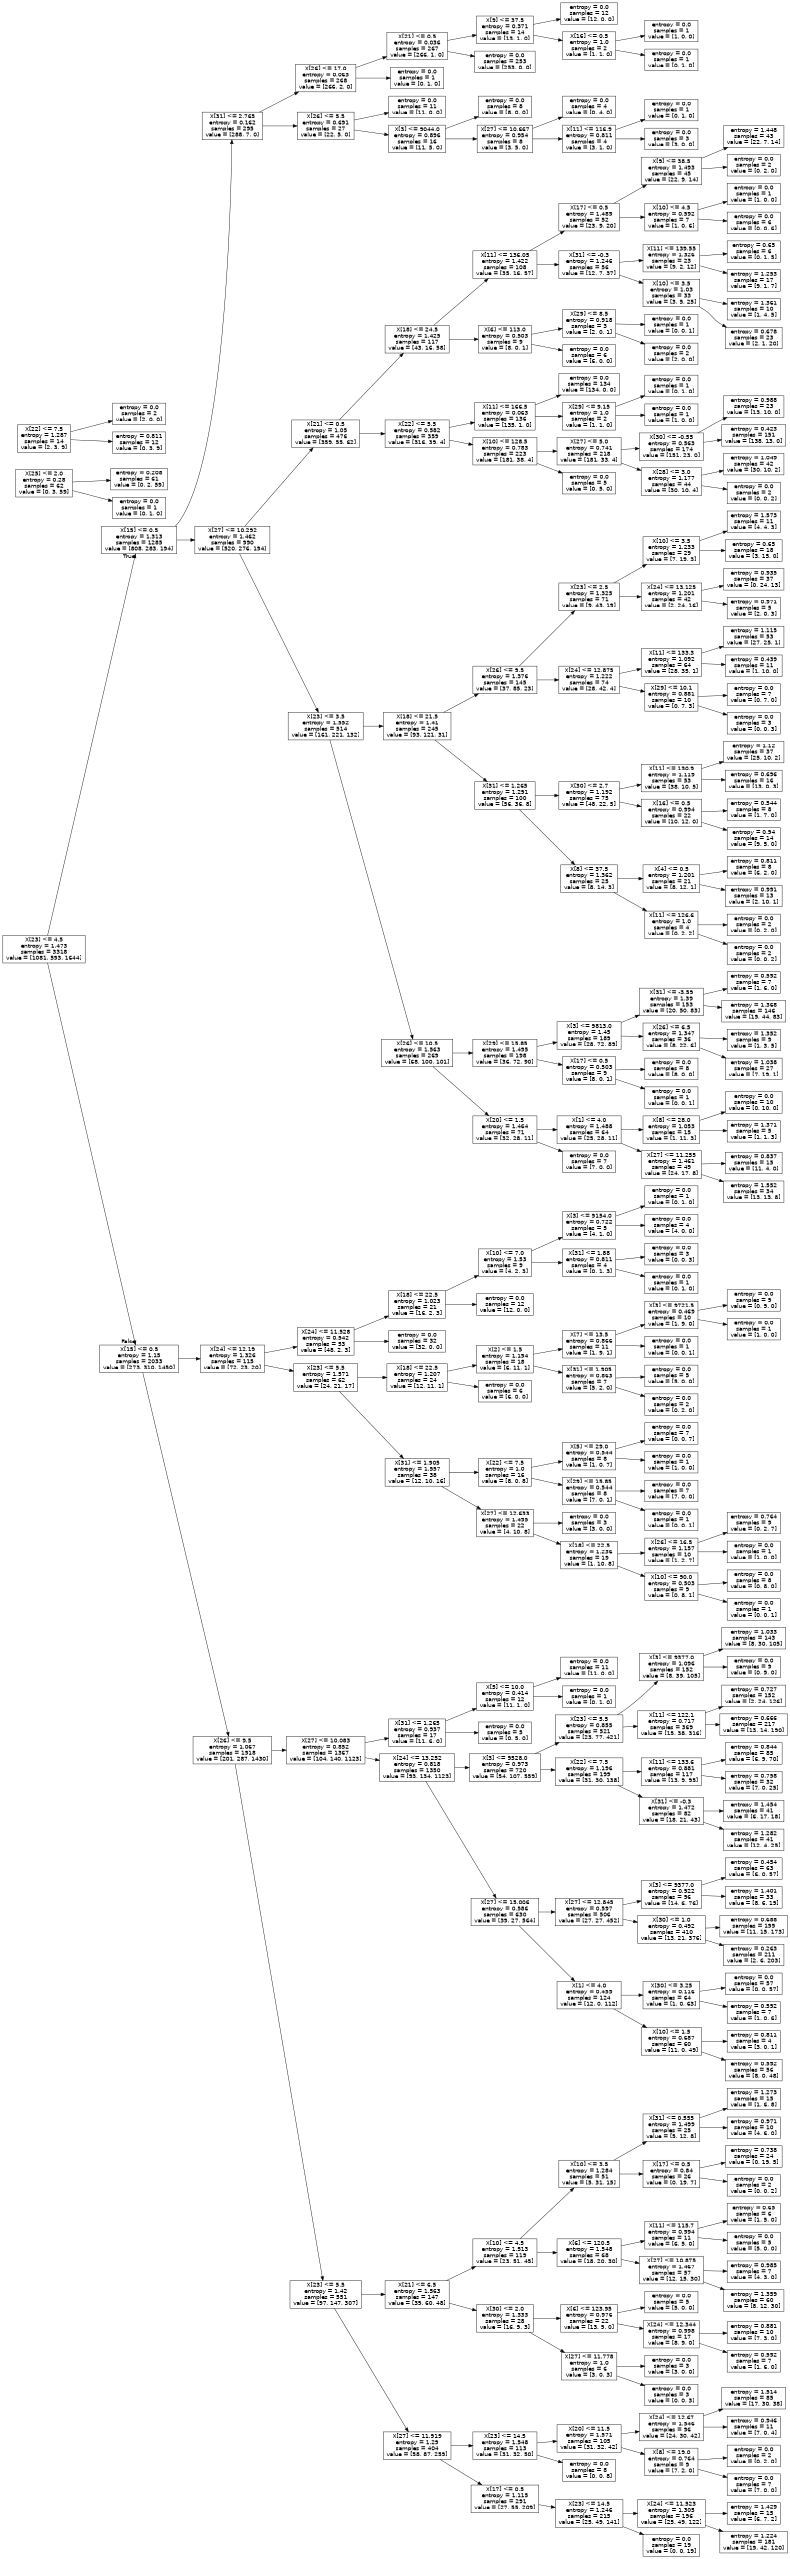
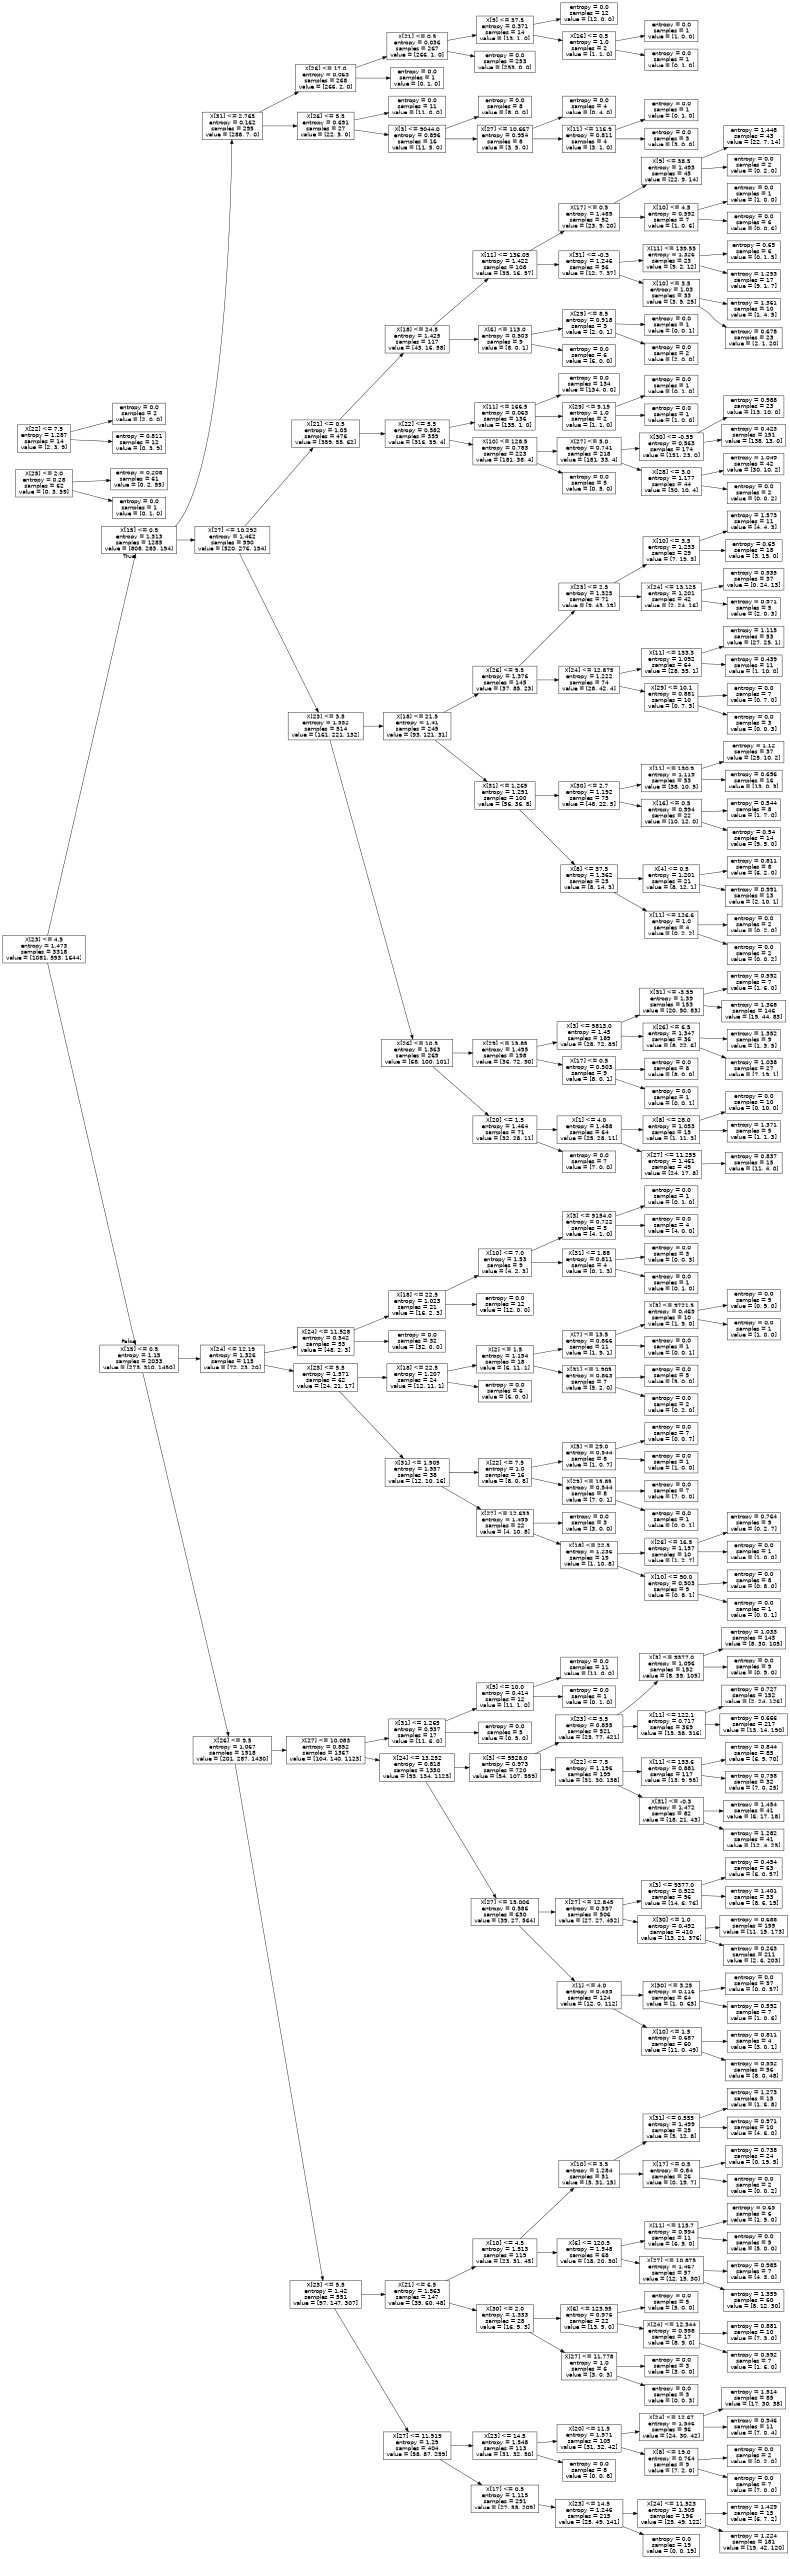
(754, 1192) -> none
